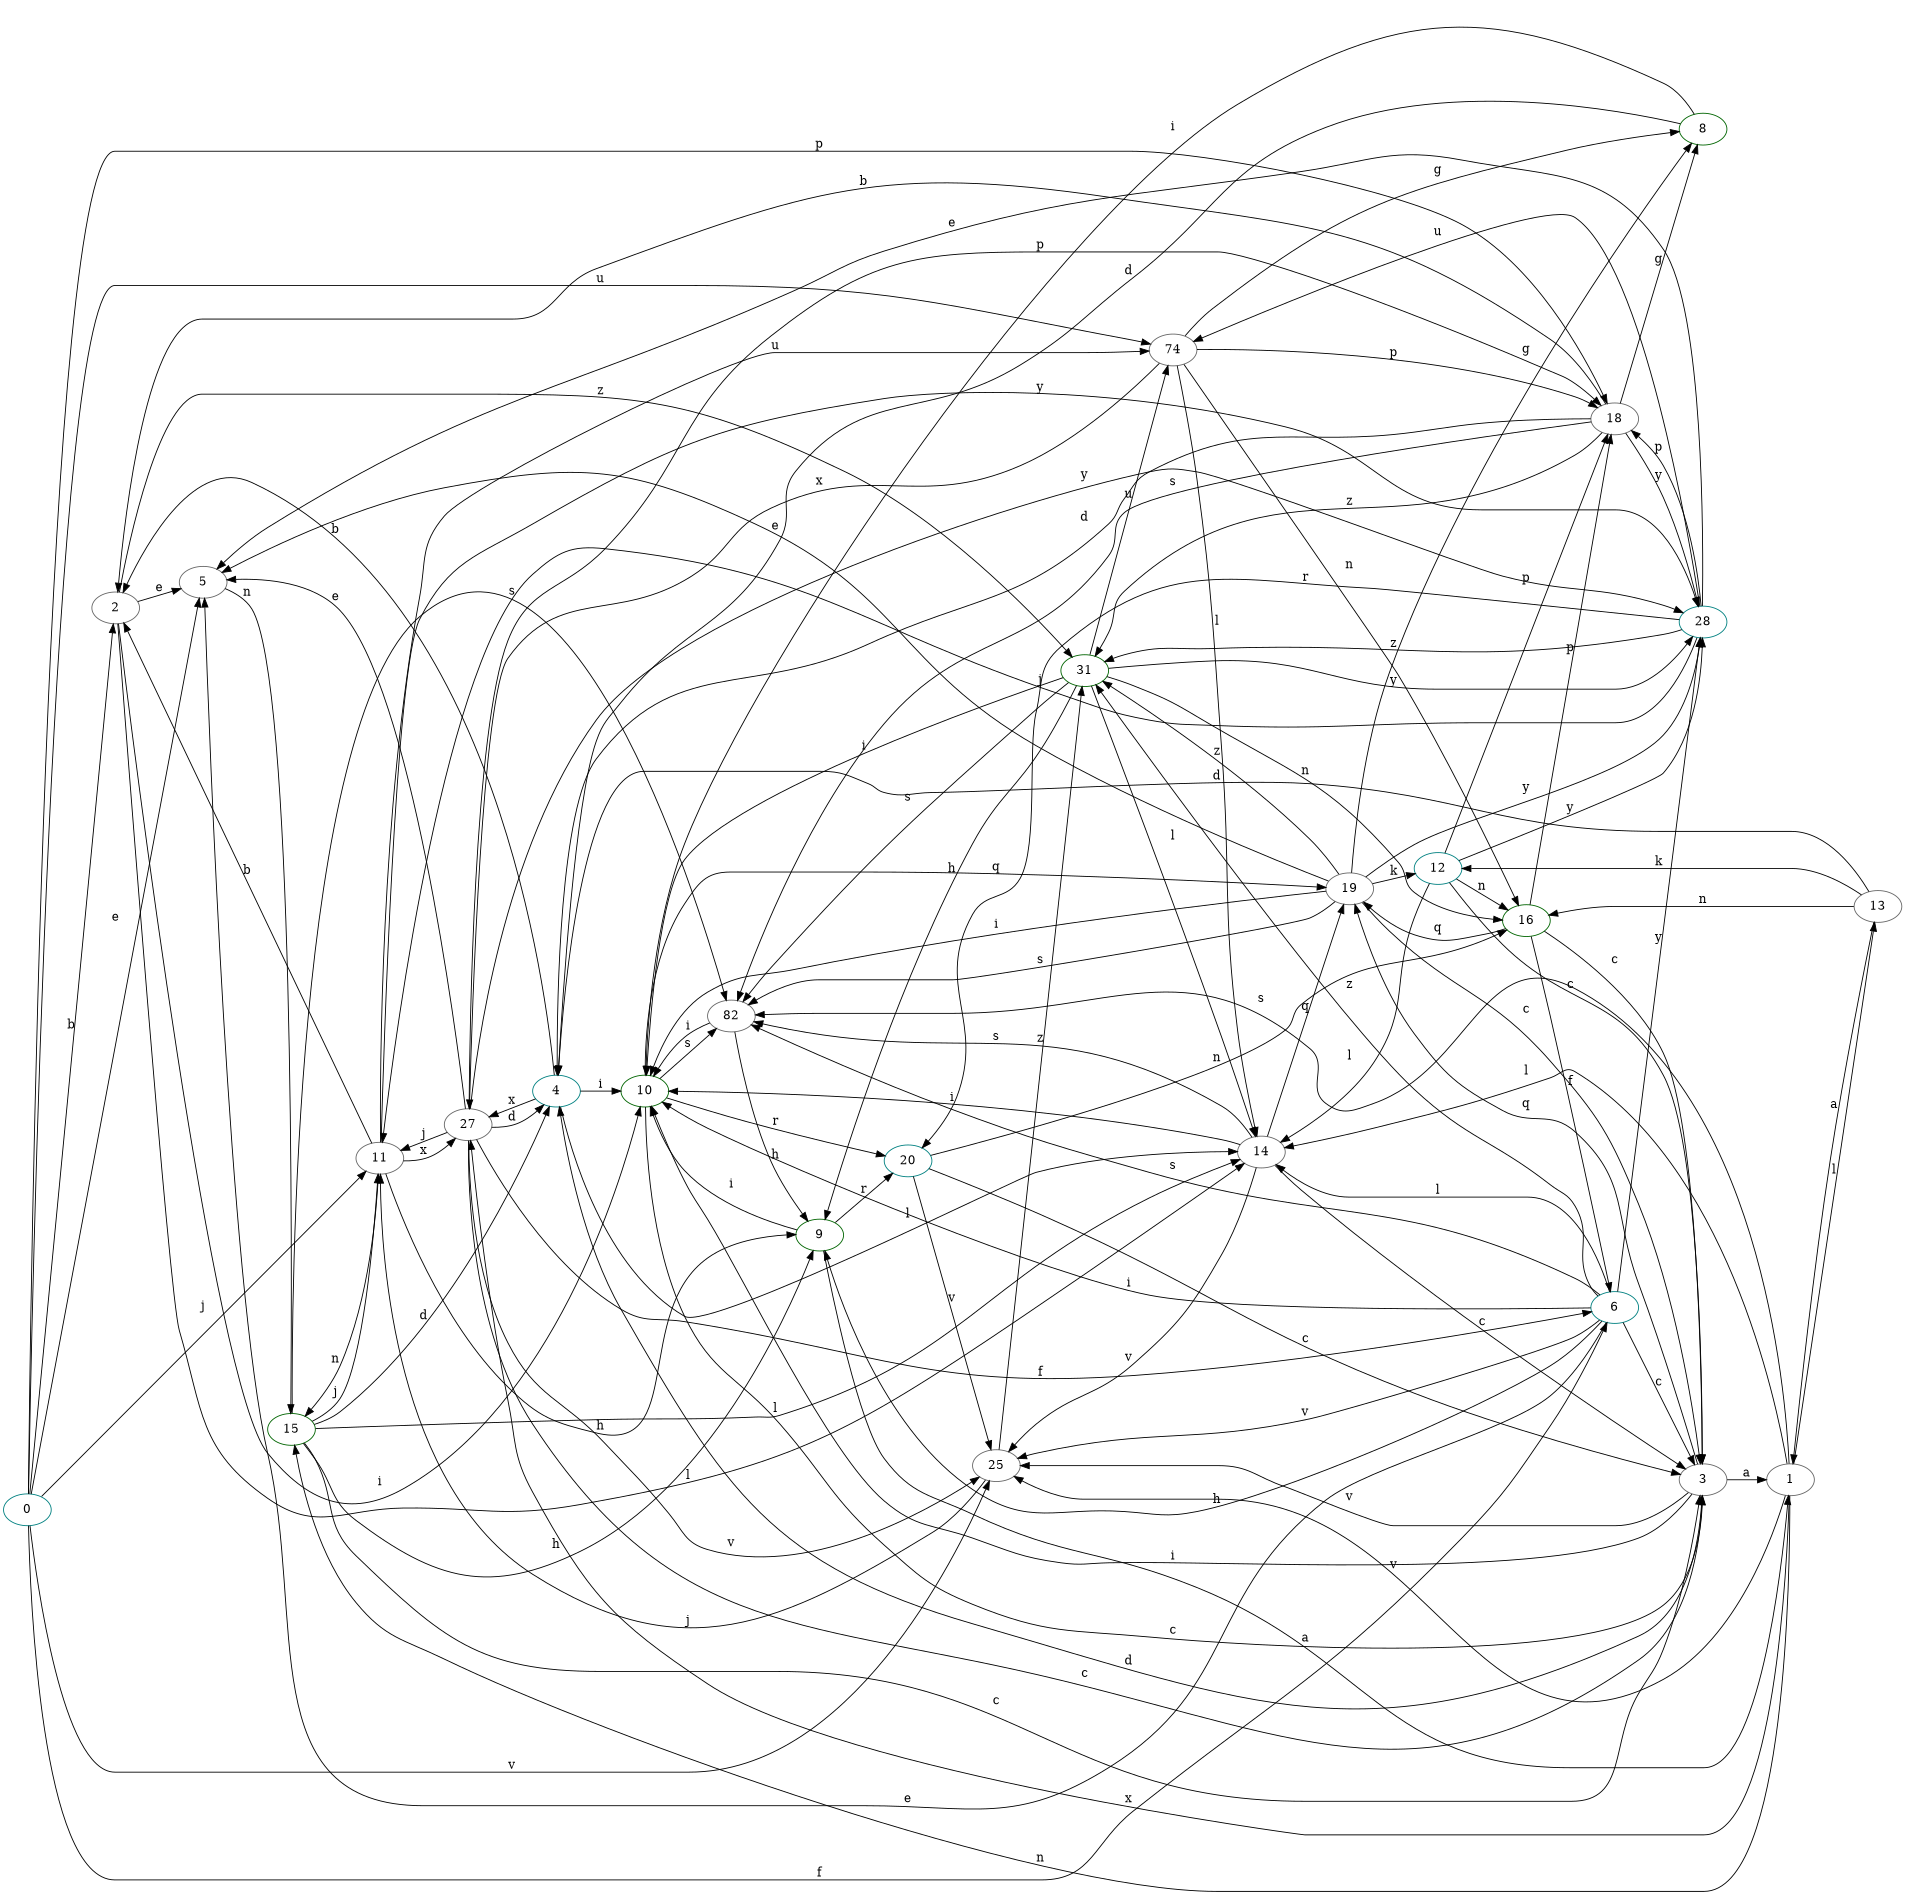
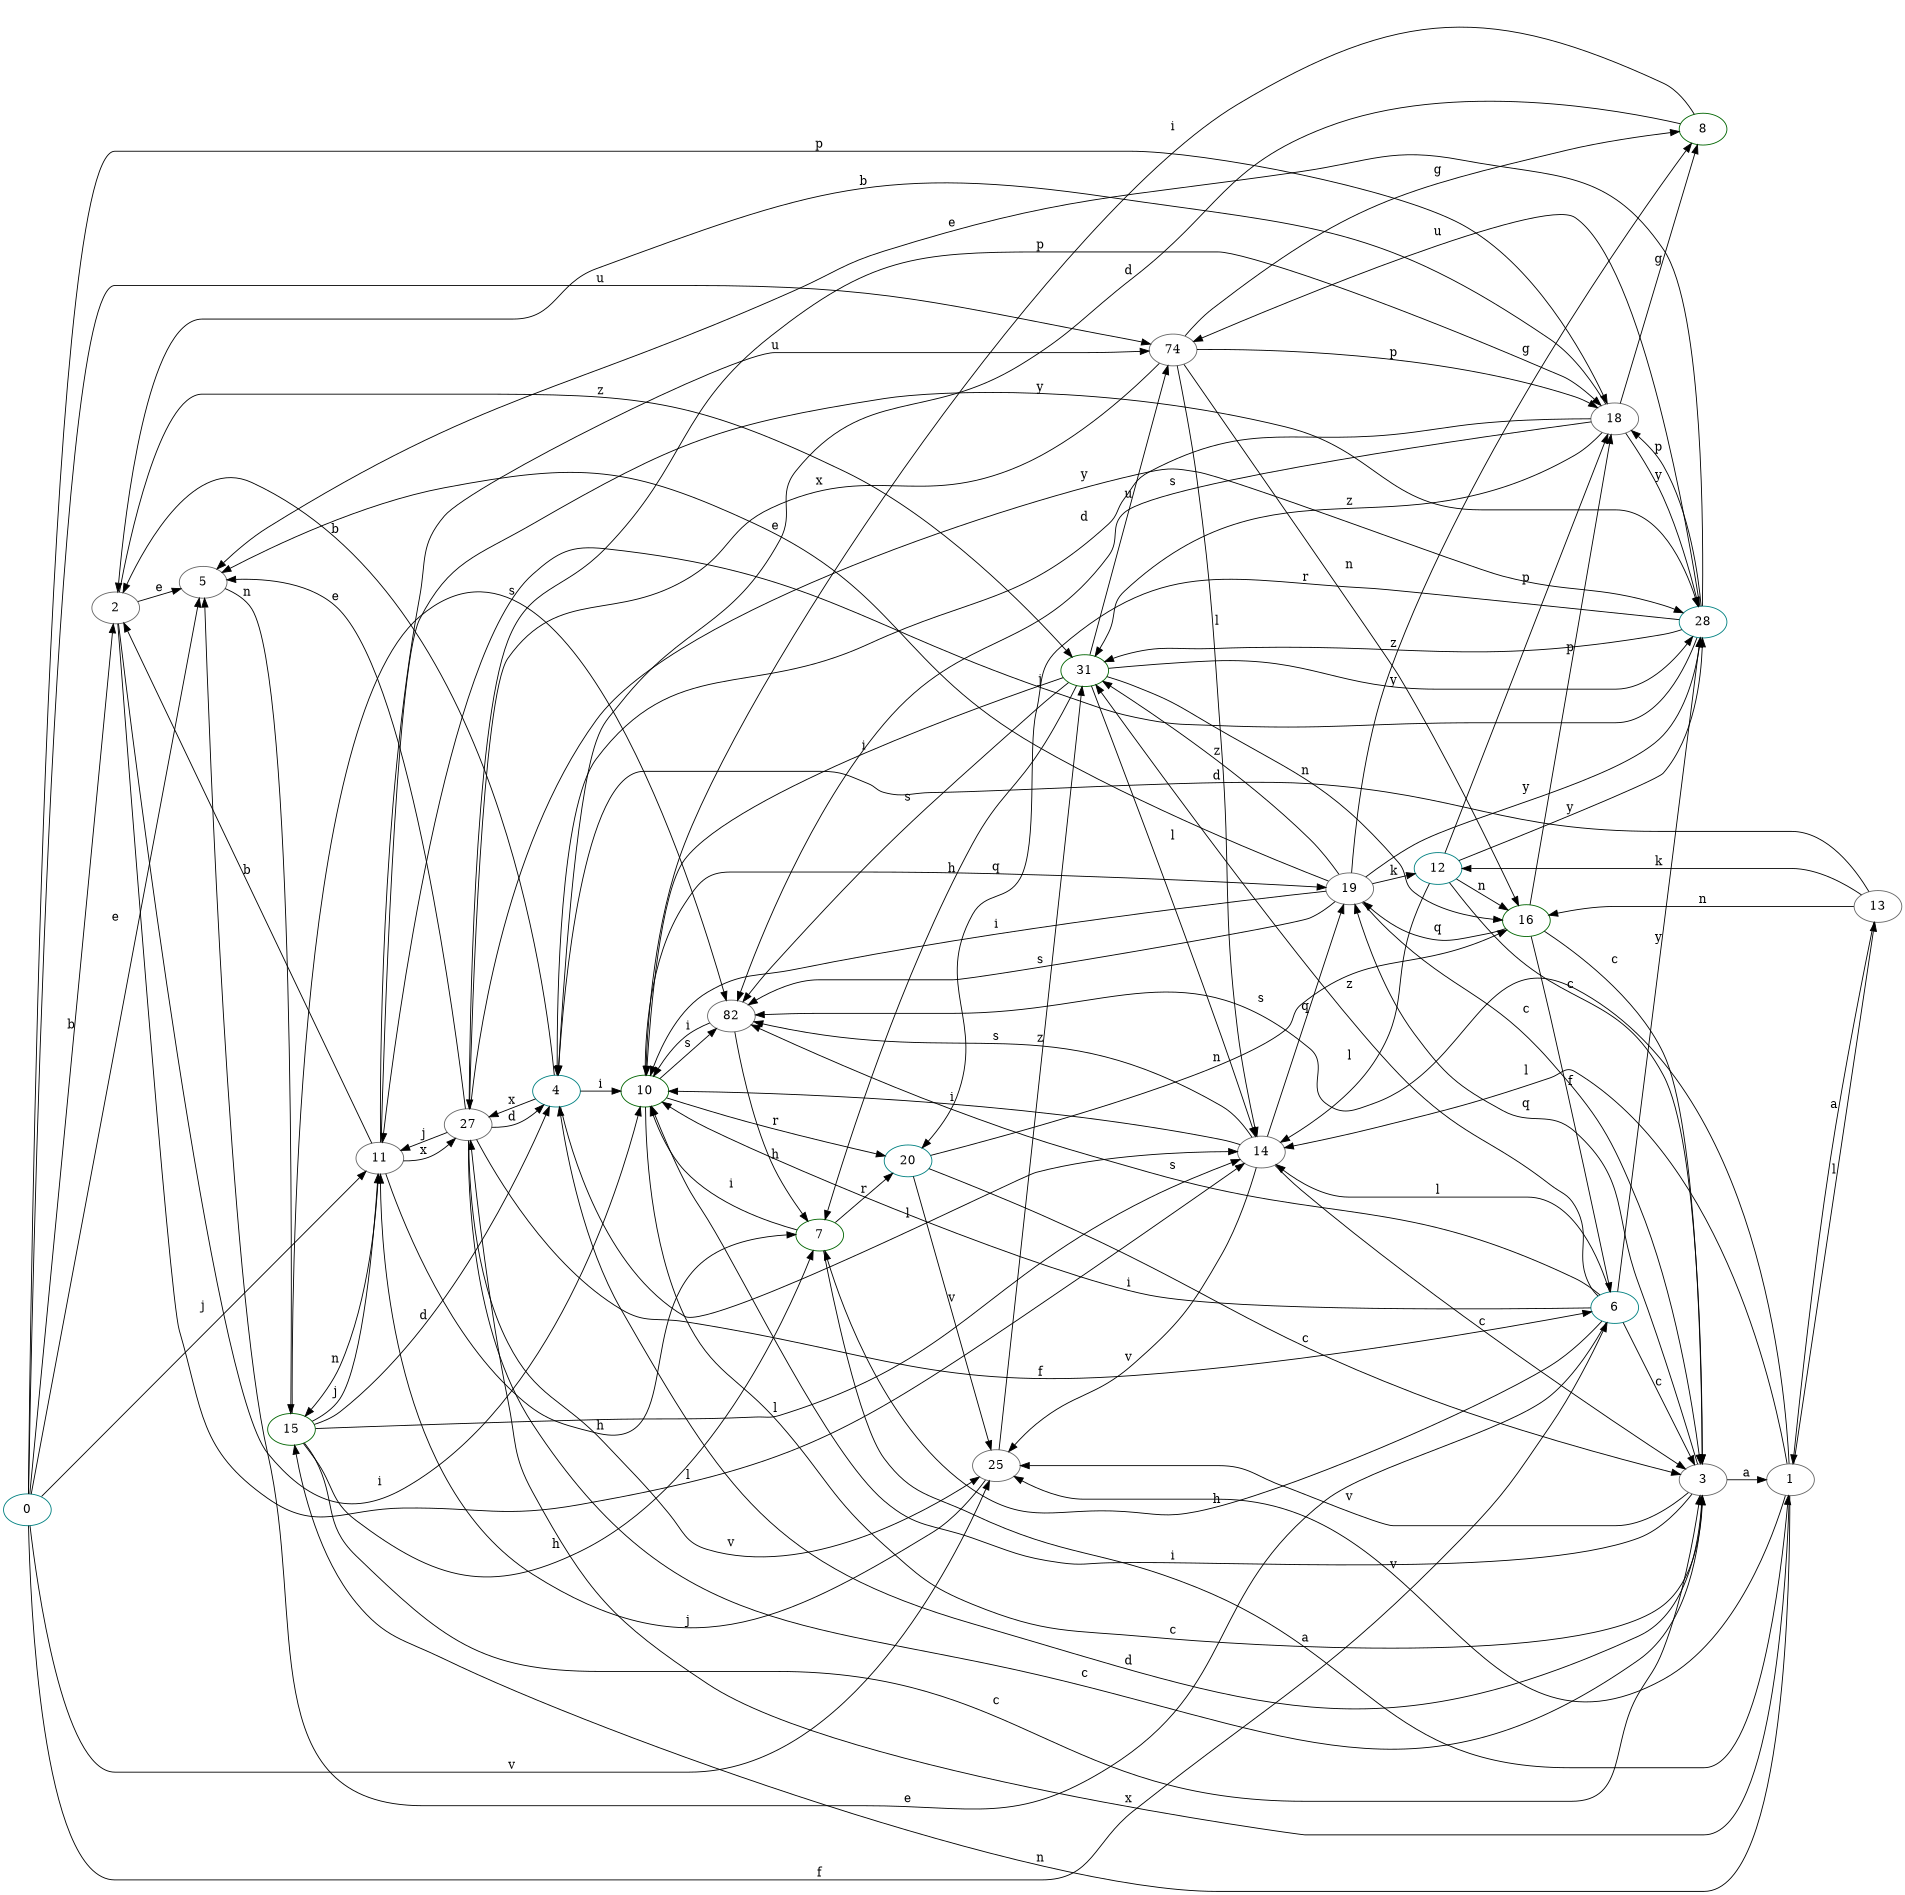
(820, 1235) -> (820, 1235)
(1320, 1416) -> none
